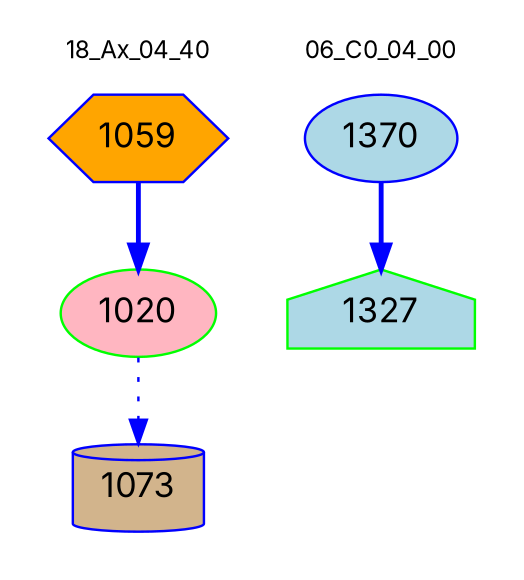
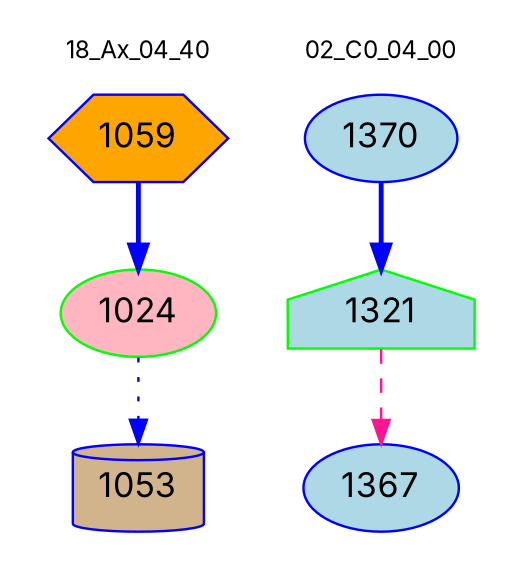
(381, 52) -> (381, 52)
(138, 313) -> (138, 313)
(381, 313) -> (381, 313)
(138, 488) -> (138, 488)
none -> (381, 488)
